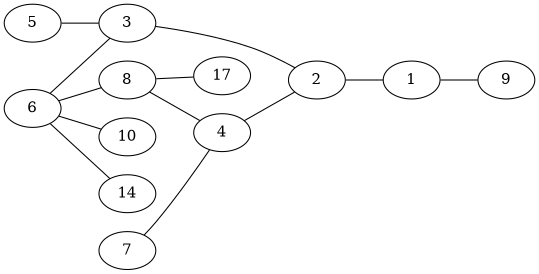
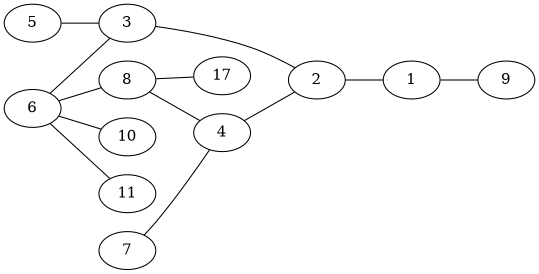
(127, 194) -> (127, 194)
